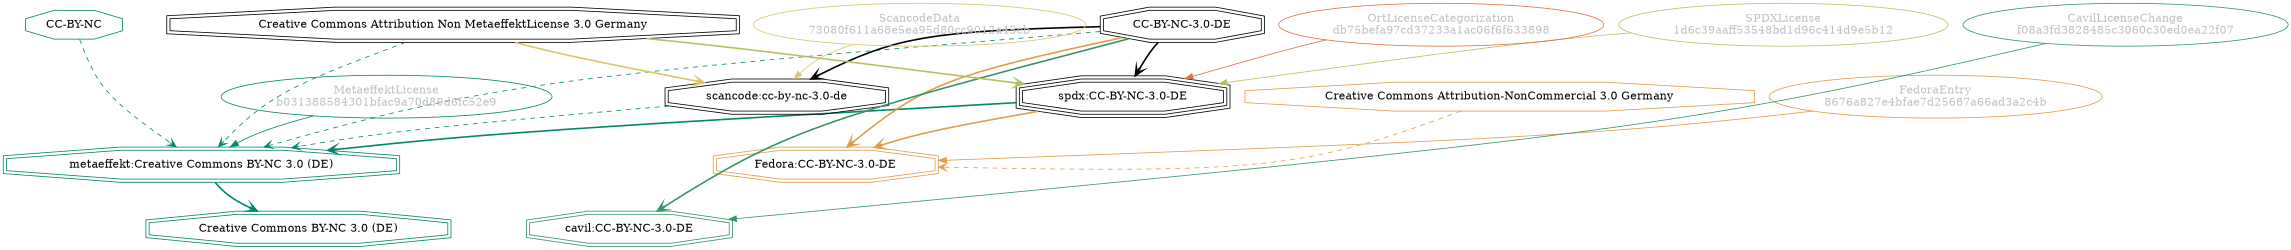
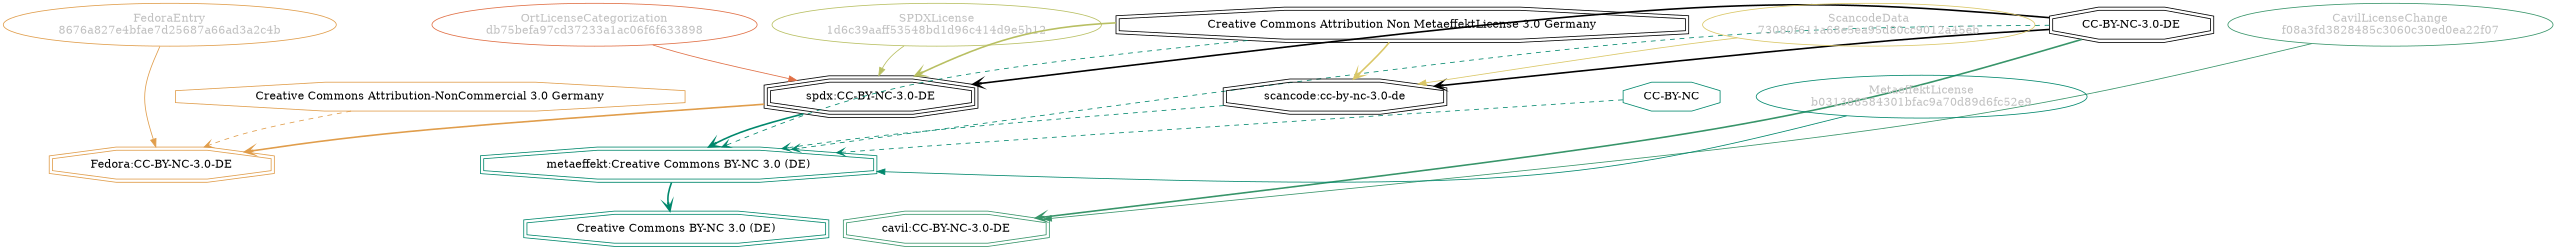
(980, 72) -> none
